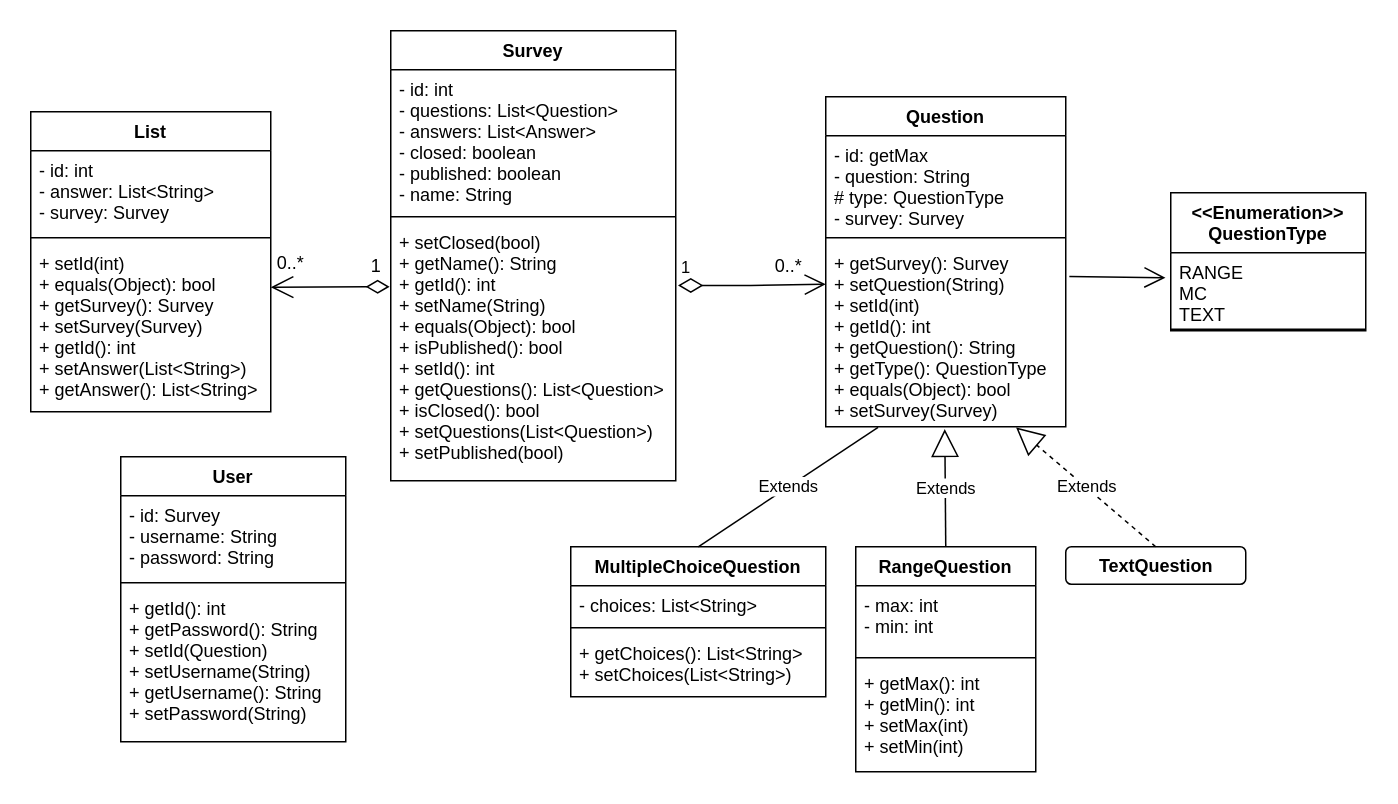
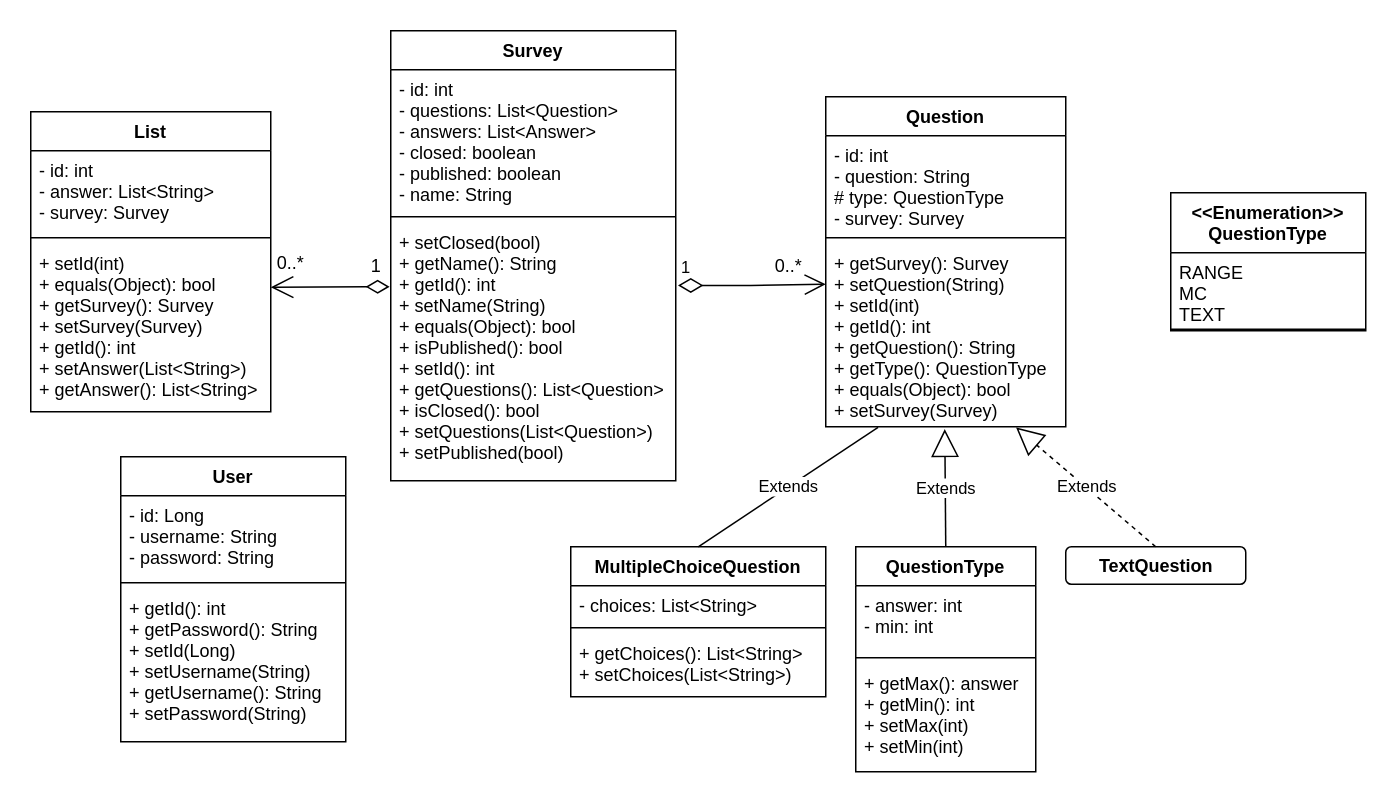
(885, 156) -> (868, 156)
(1116, 277) -> none
(180, 516) -> (170, 516)
(945, 567) -> (945, 567)
(905, 606) -> (920, 606)
(190, 609) -> (190, 609)
(930, 684) -> (948, 684)
